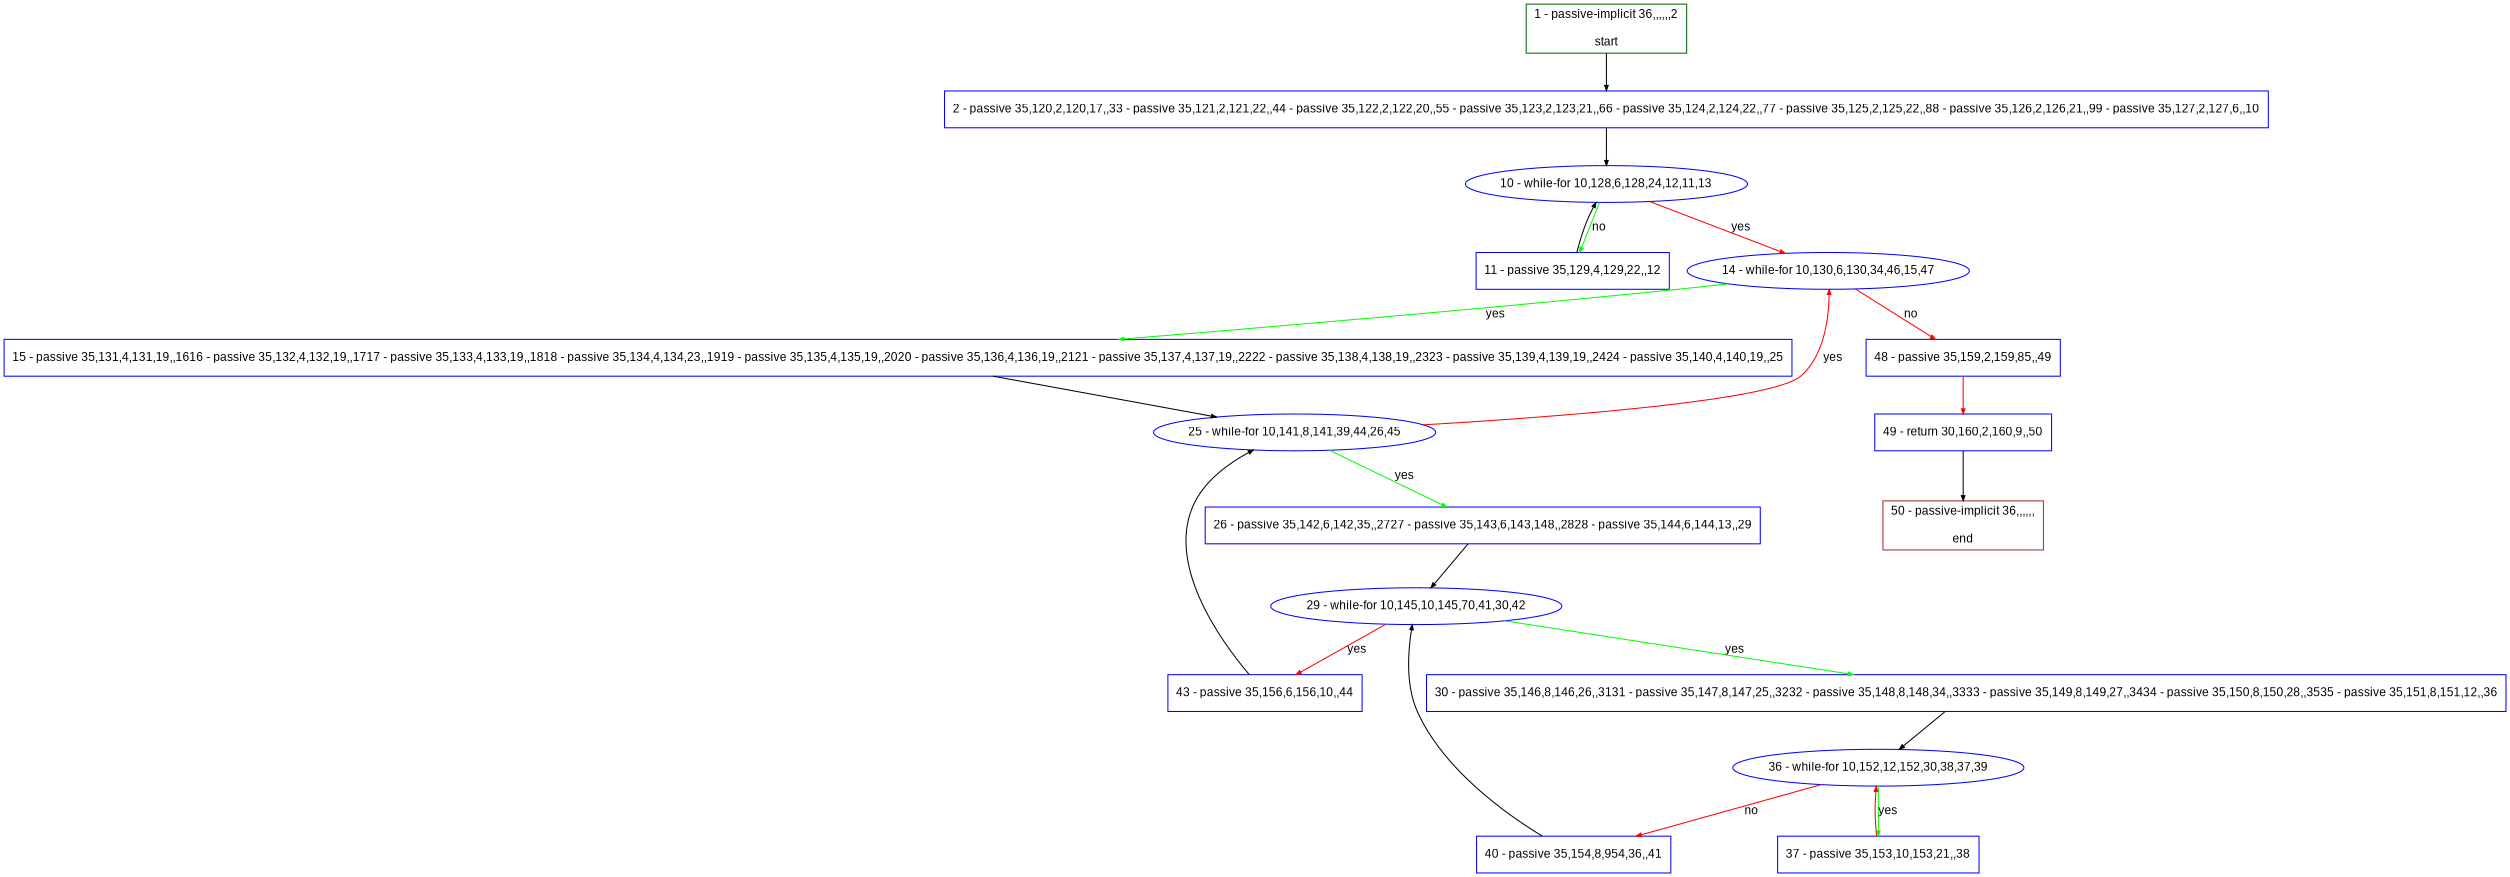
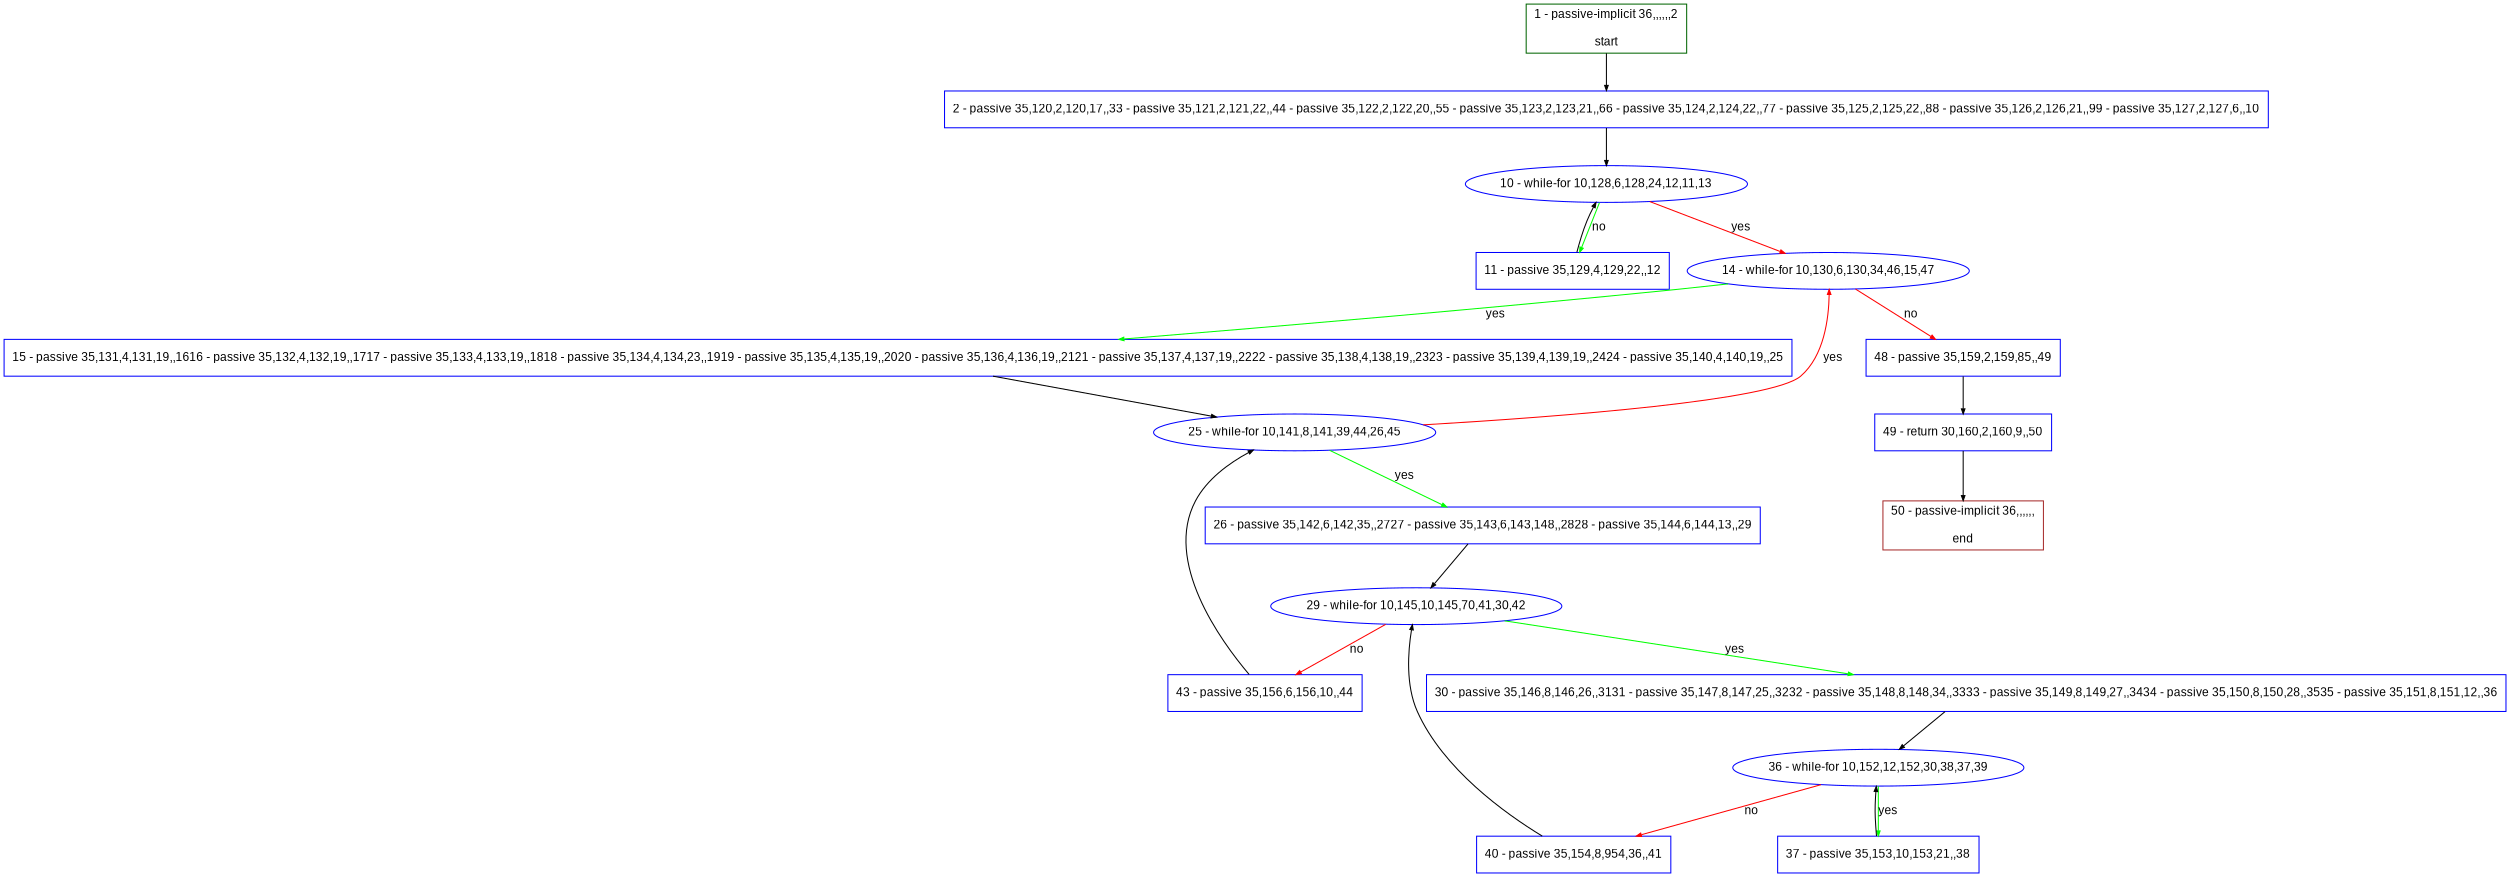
(1963, 393) -> (1963, 393)
(1357, 650) -> (1357, 650)
(1875, 814) -> (1875, 814)
